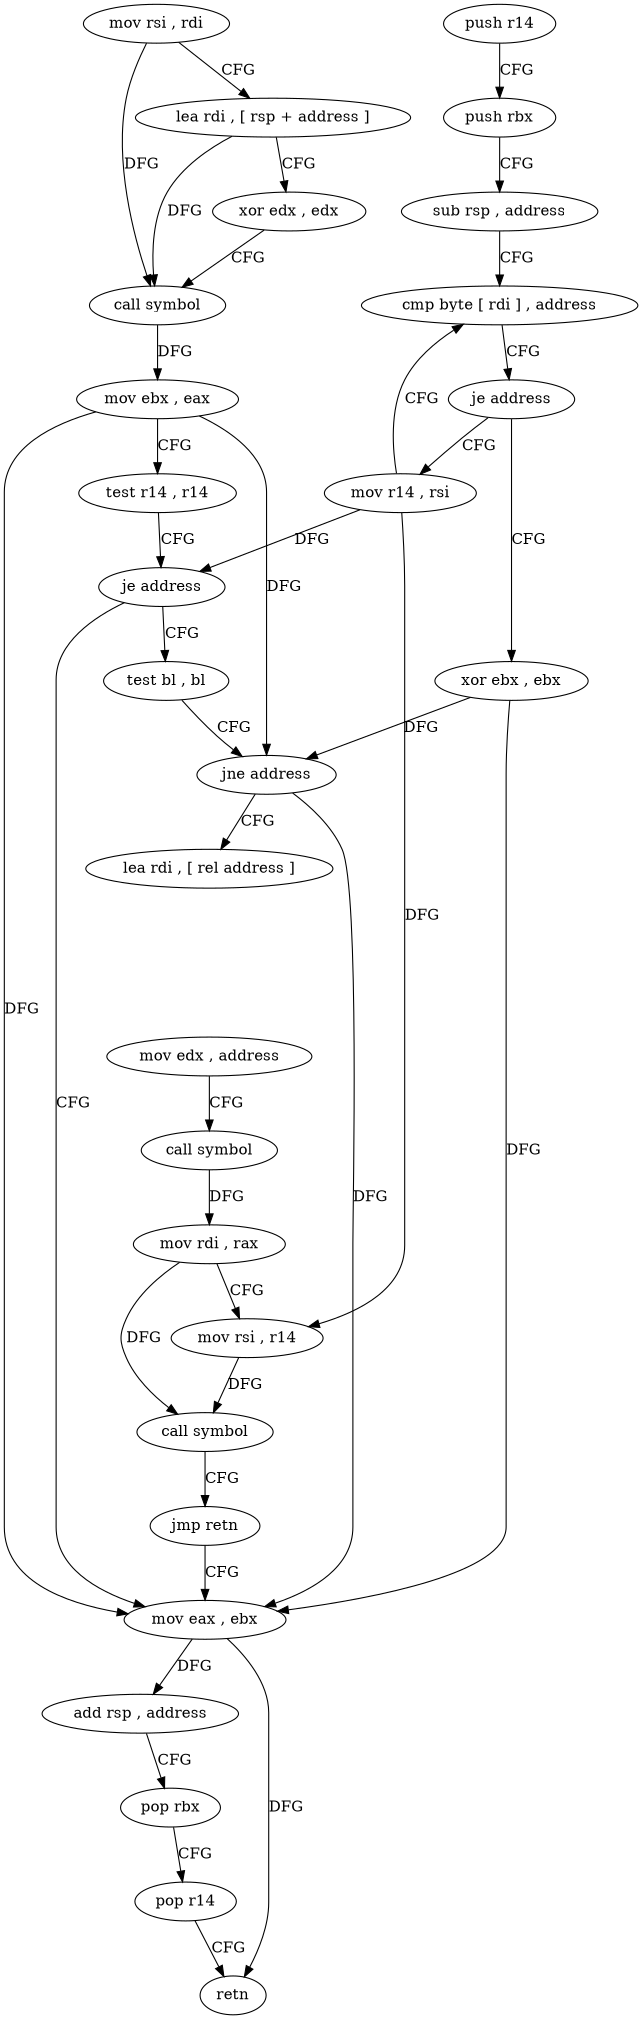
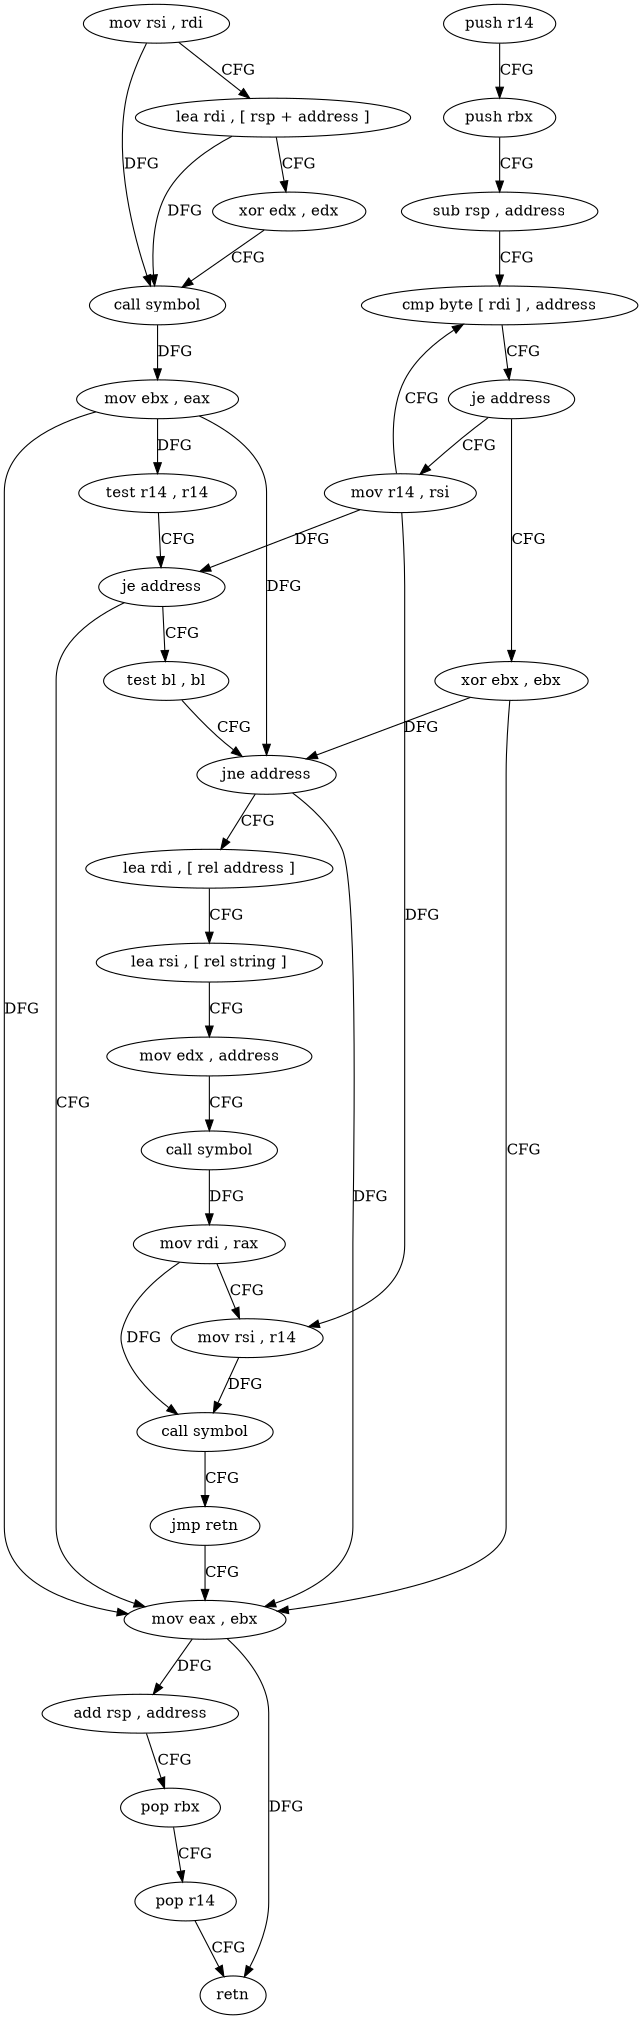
(175, 446) -> (175, 446)
none -> (209, 963)
(524, 1150) -> (524, 1150)
